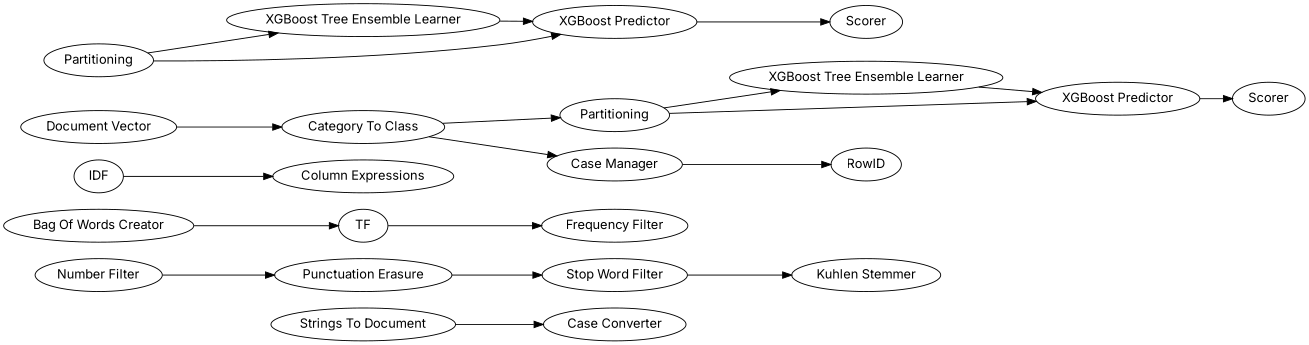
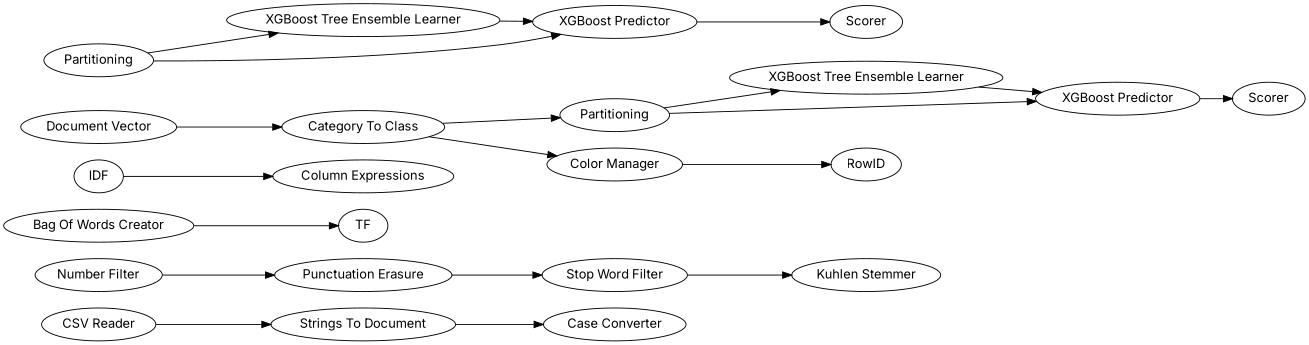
(615, 164) -> (615, 164)
(615, 226) -> none
none -> (99, 324)
